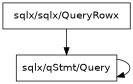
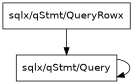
(67, 16) -> (67, 16)
